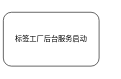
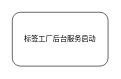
(51, 39) -> (60, 39)
